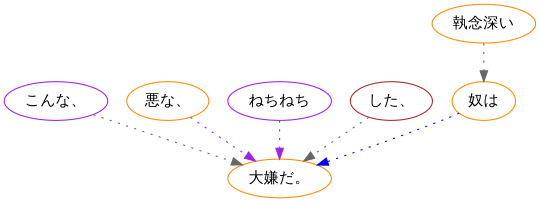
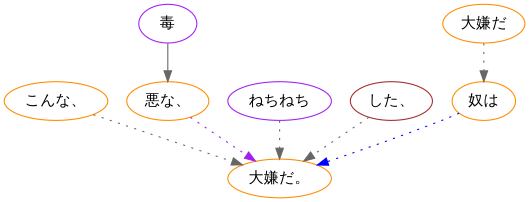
none -> (168, 24)
(484, 24) -> (484, 24)
(56, 101) -> (56, 101)
(280, 134) -> (280, 134)
